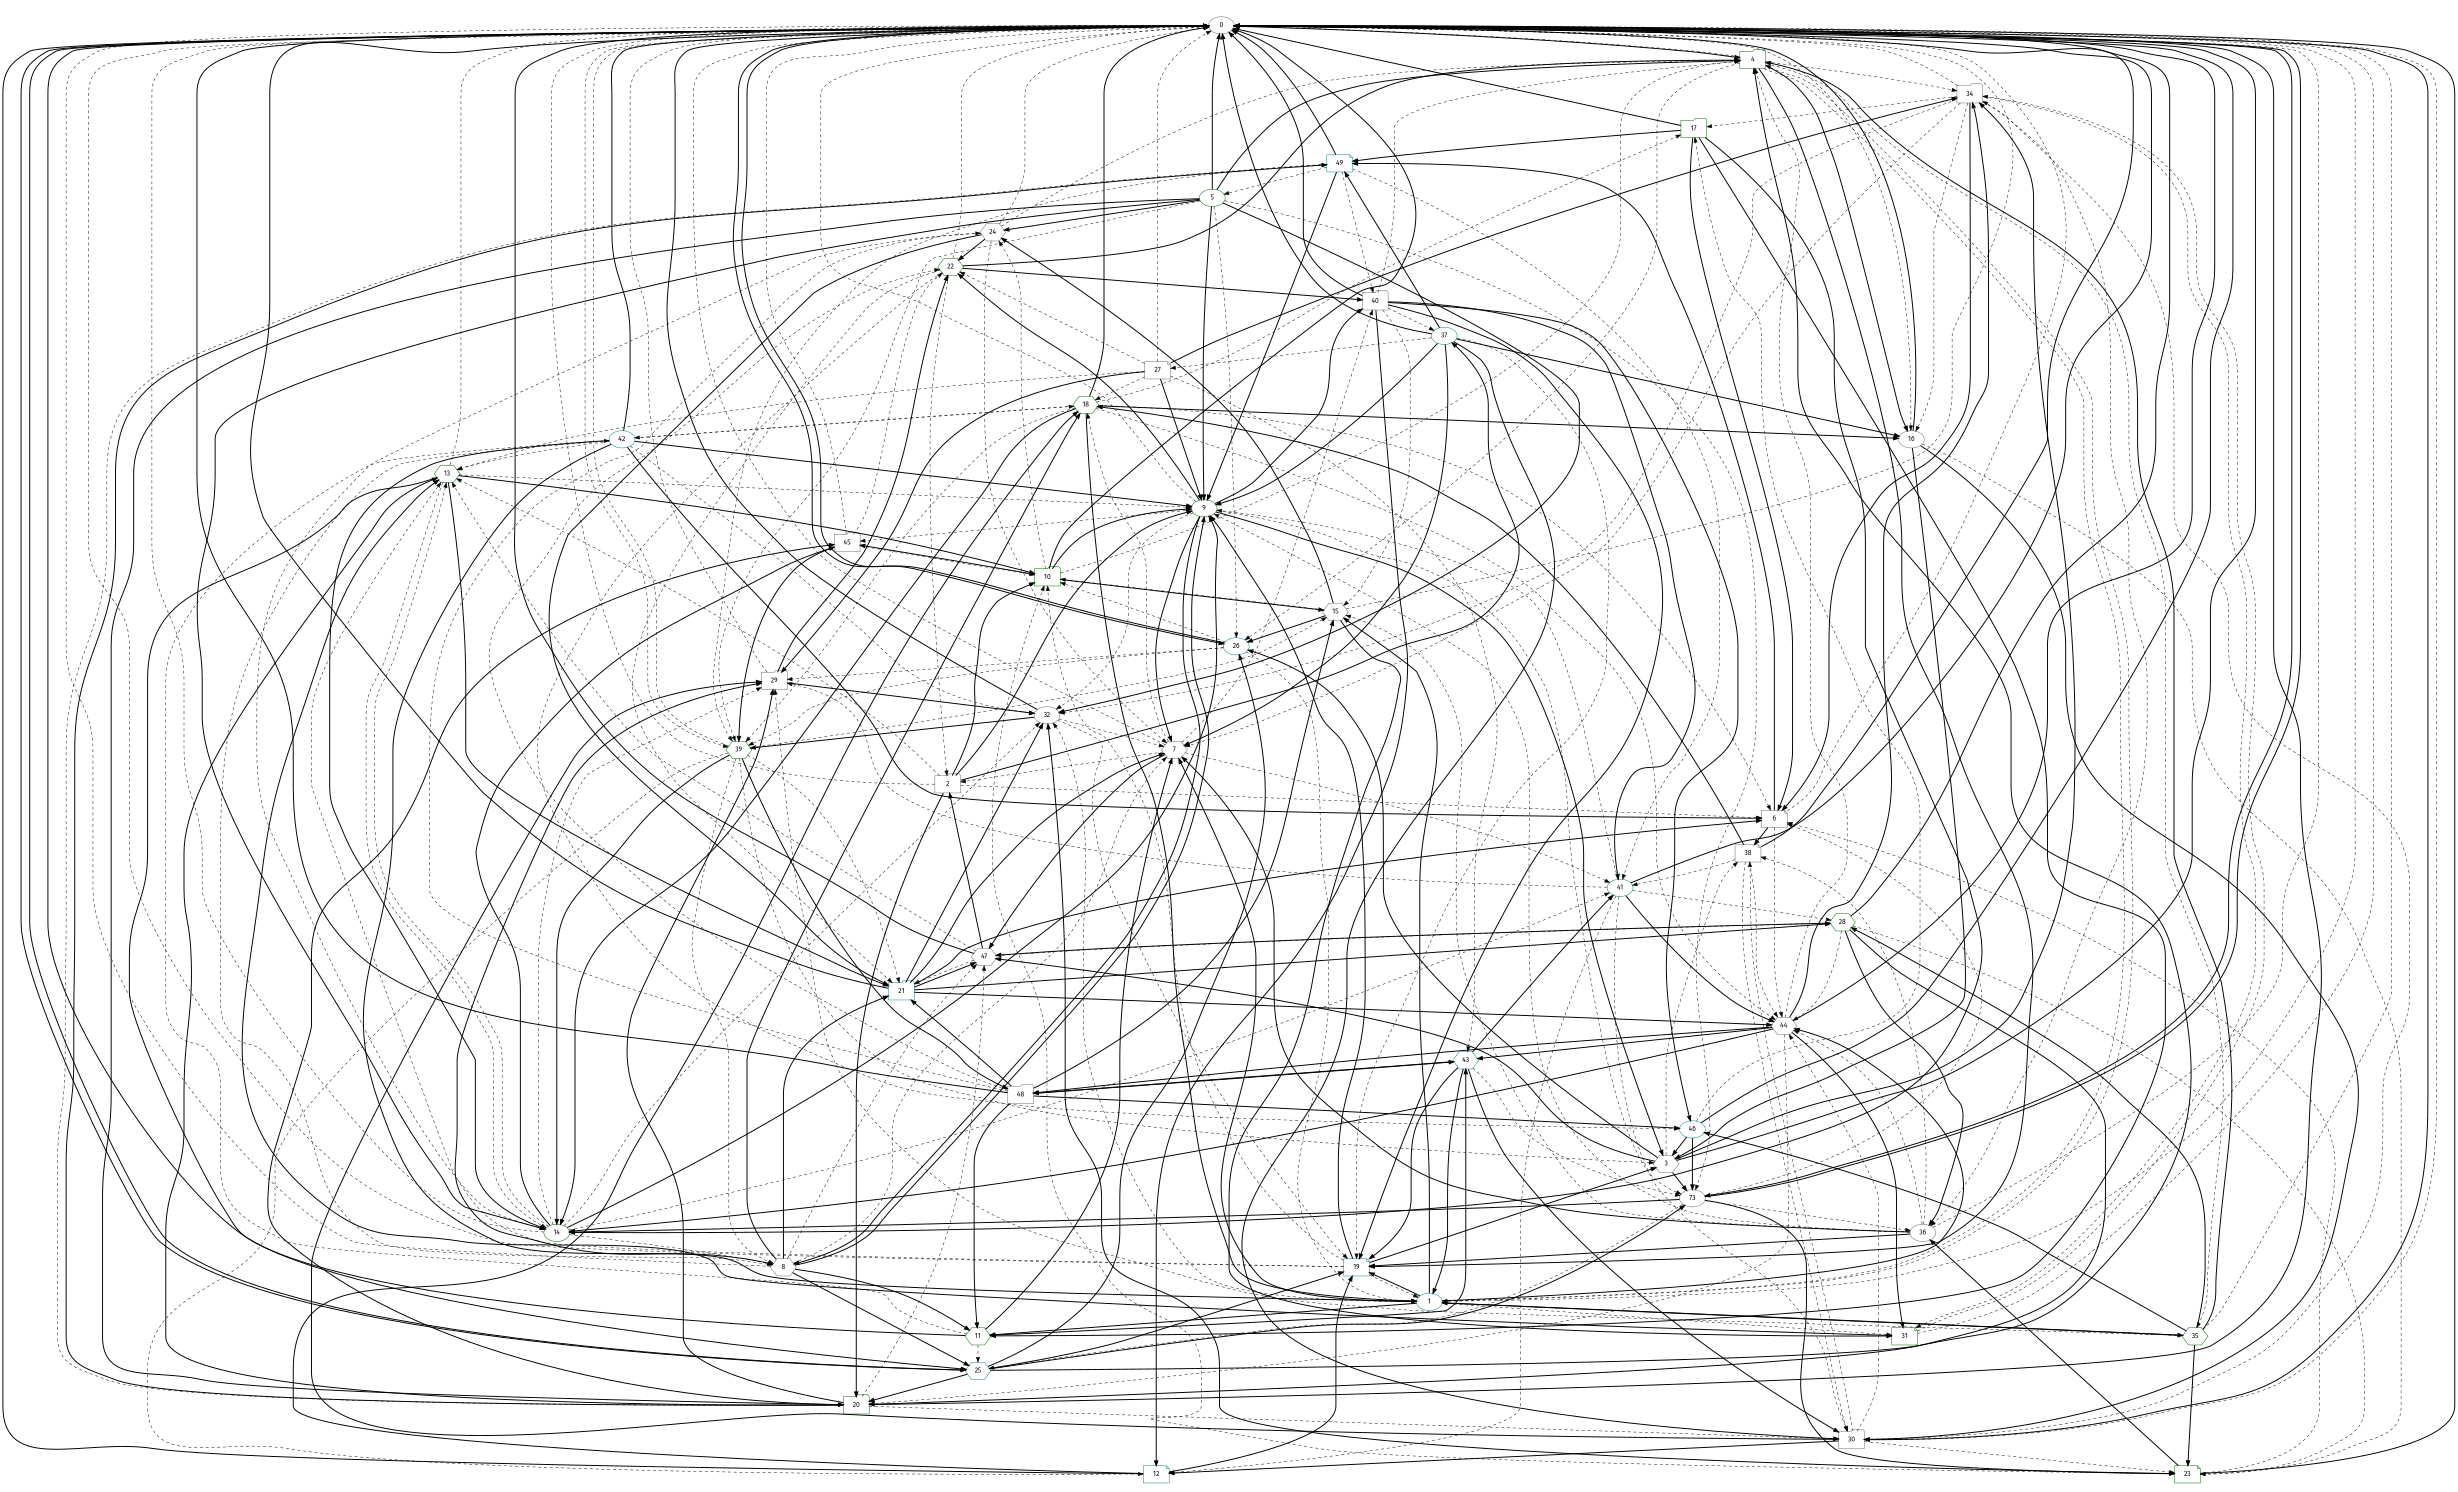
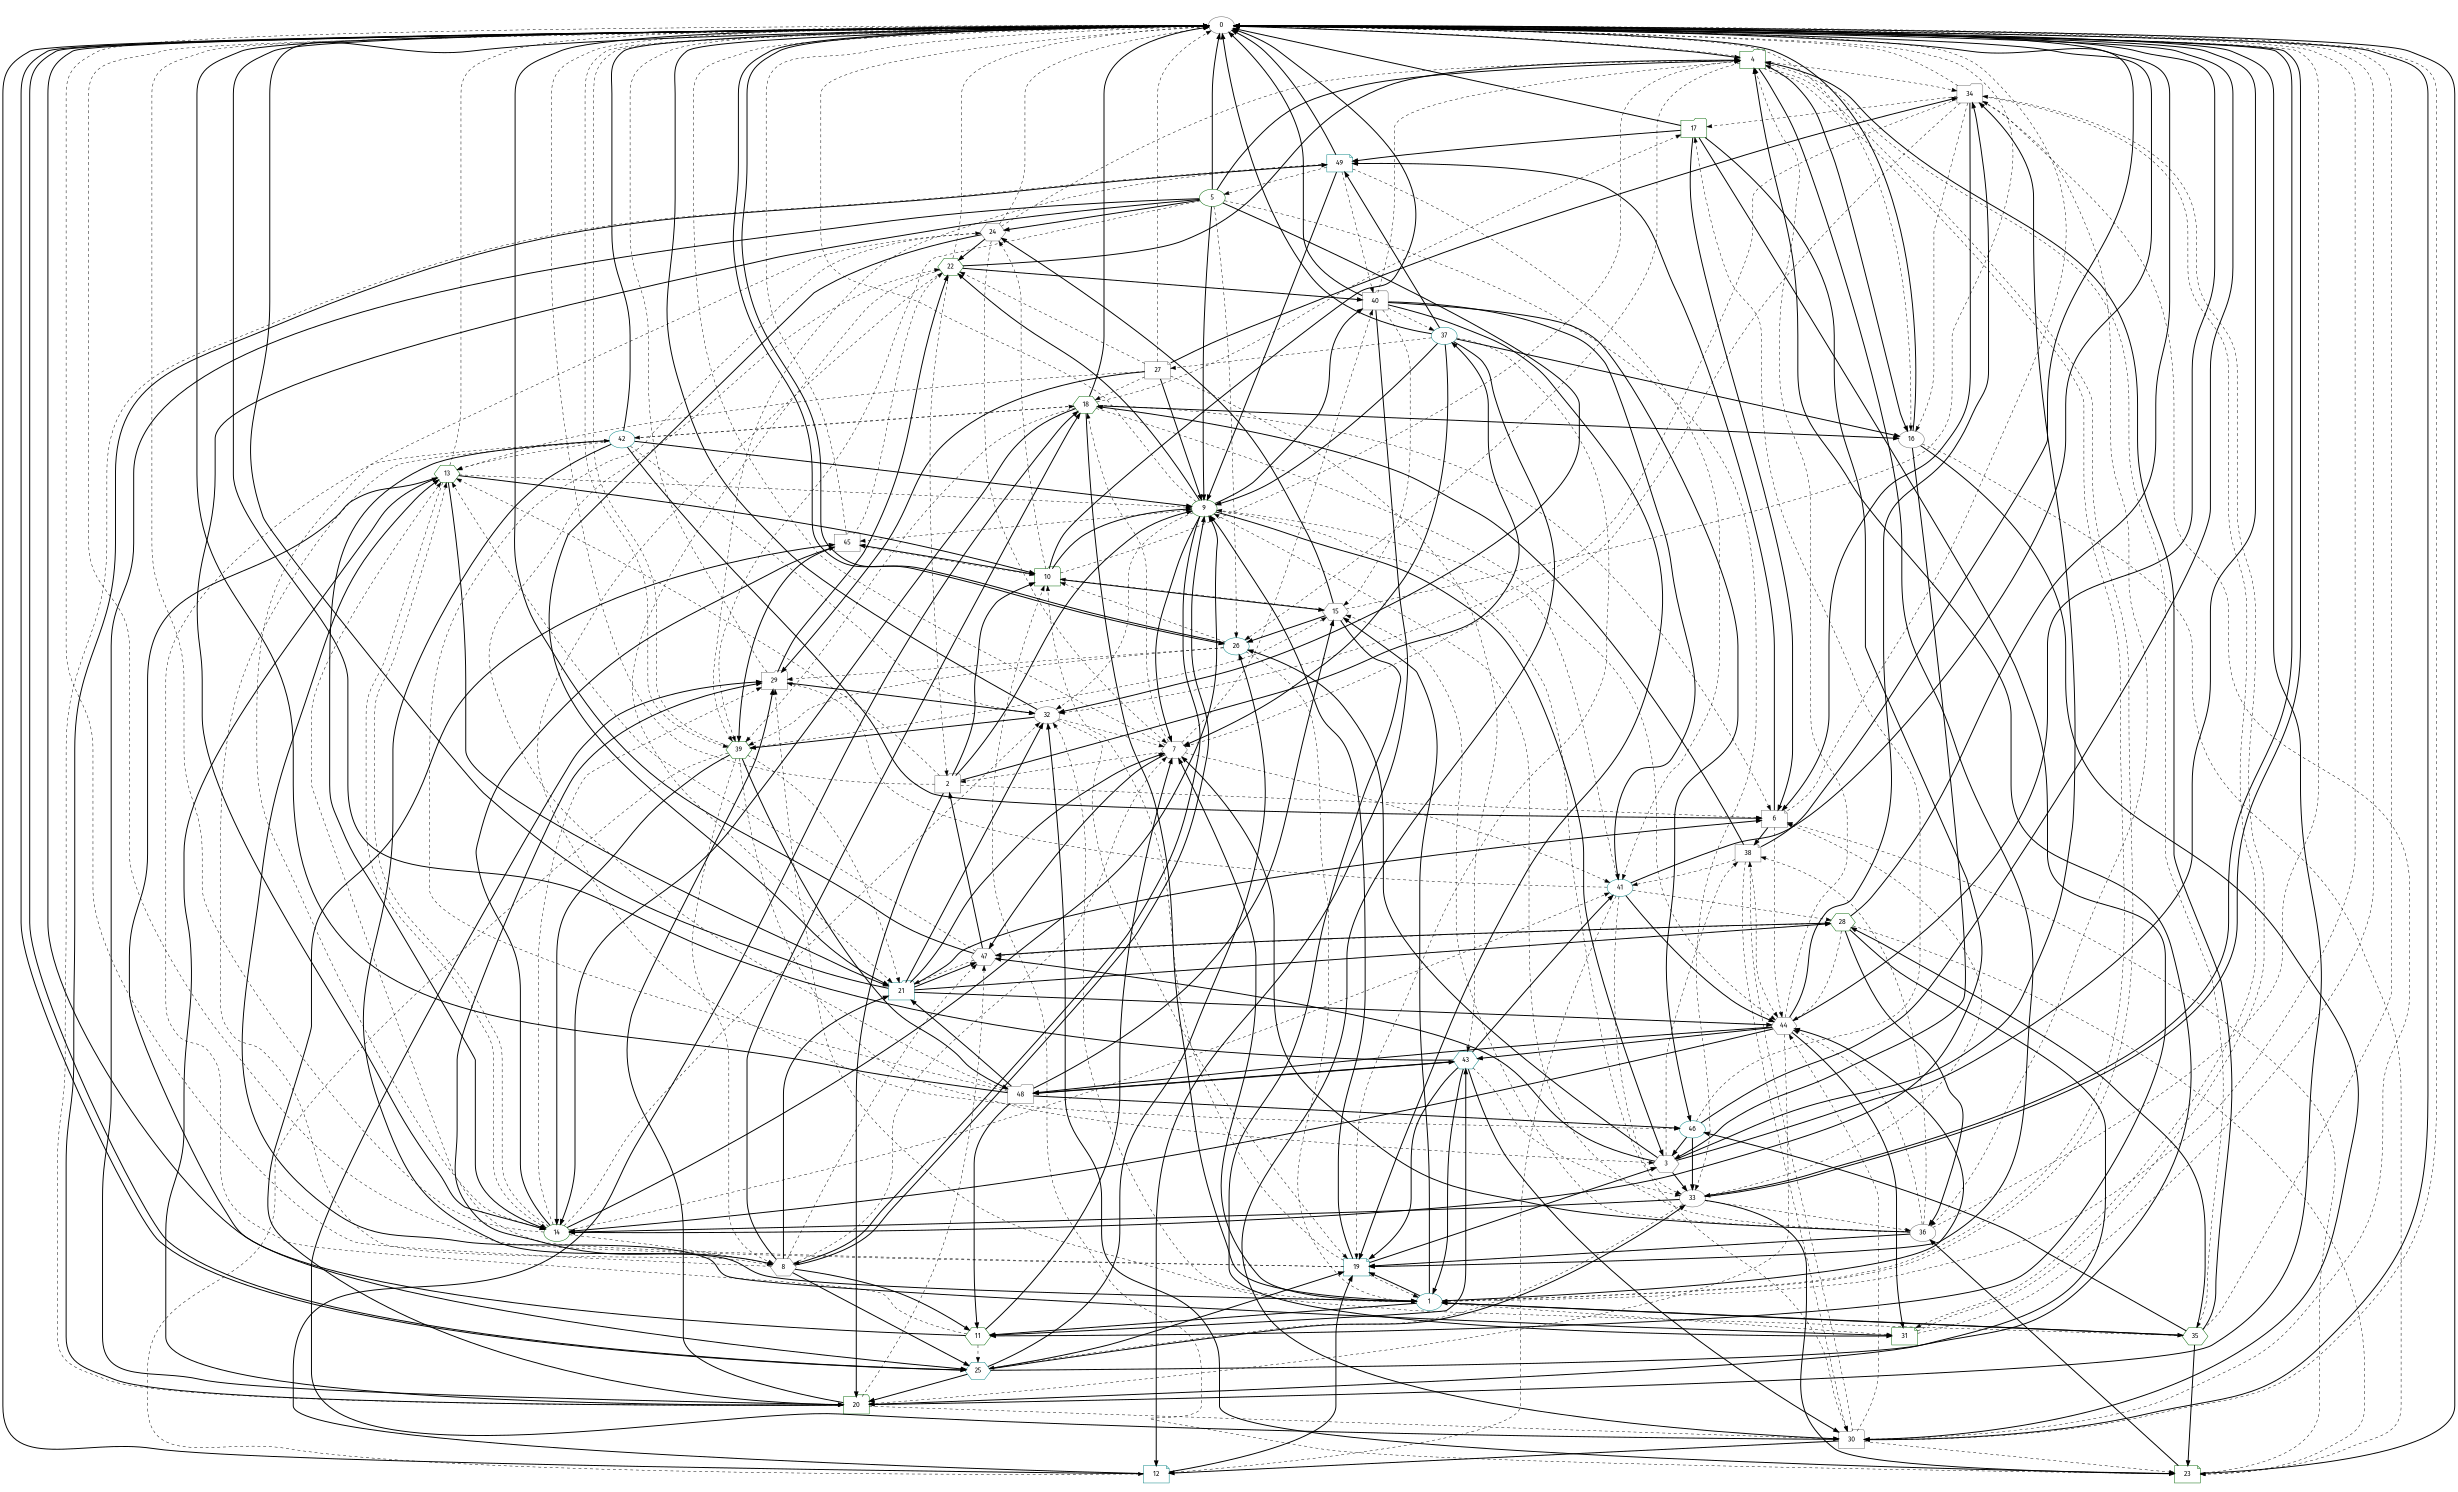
none -> (264, 541)
(1692, 1198) -> (1692, 1198)
